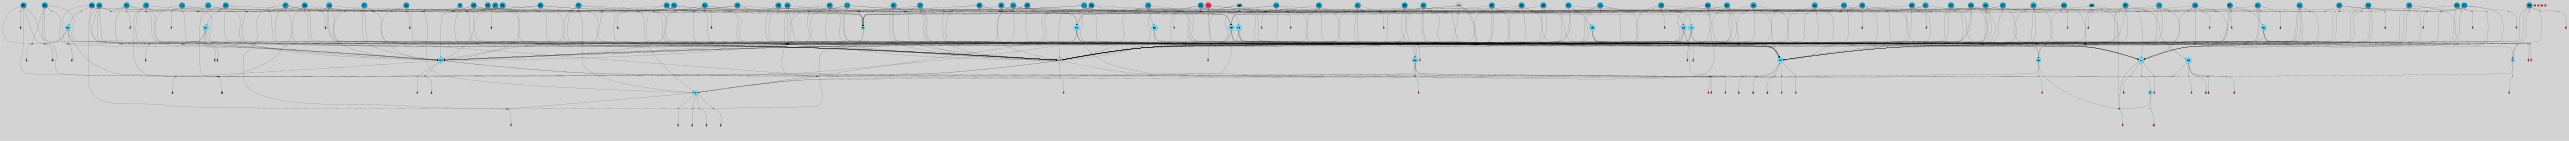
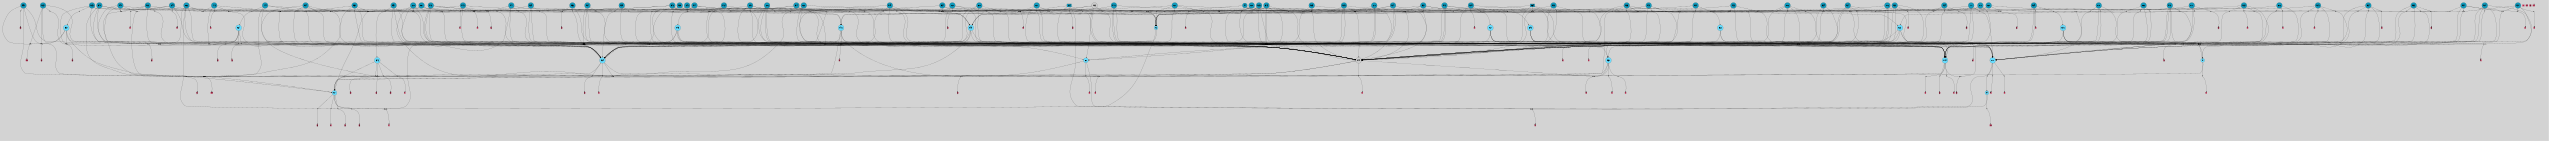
(1208, 5) -> (463, 5)
(2003, 5) -> none
